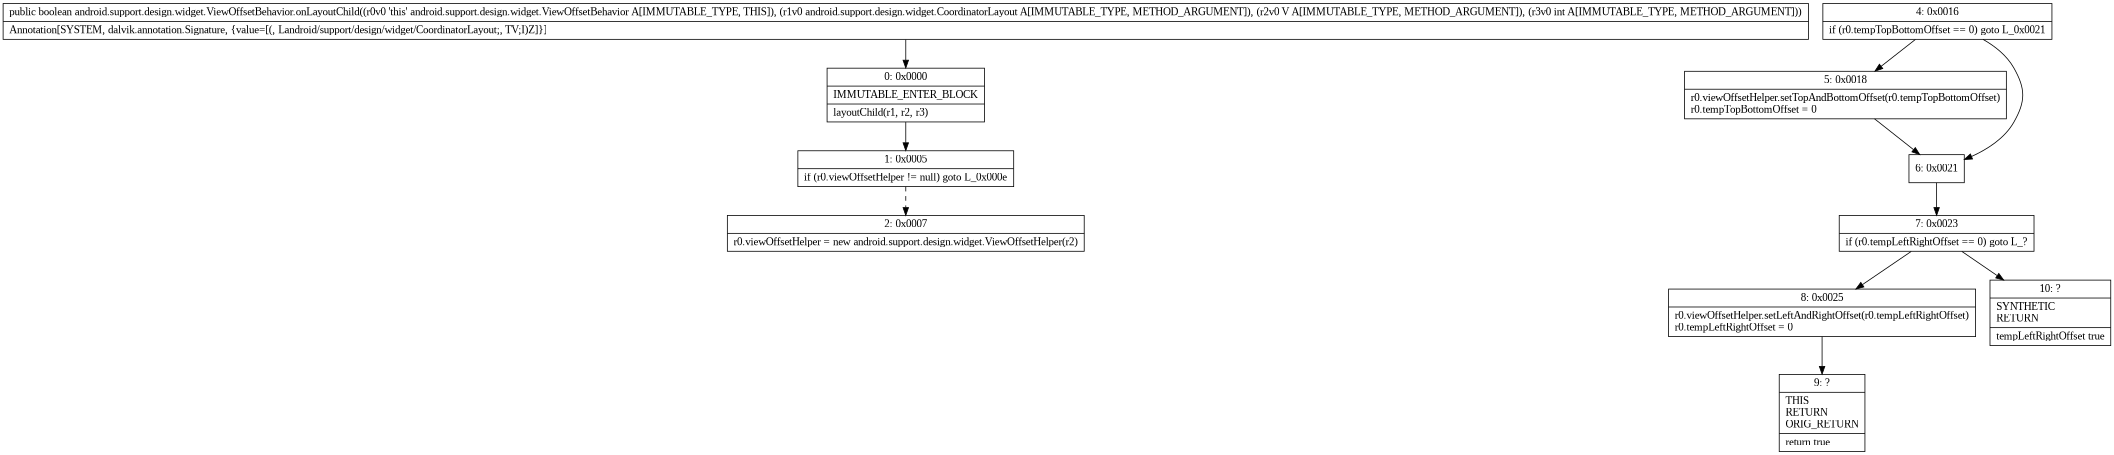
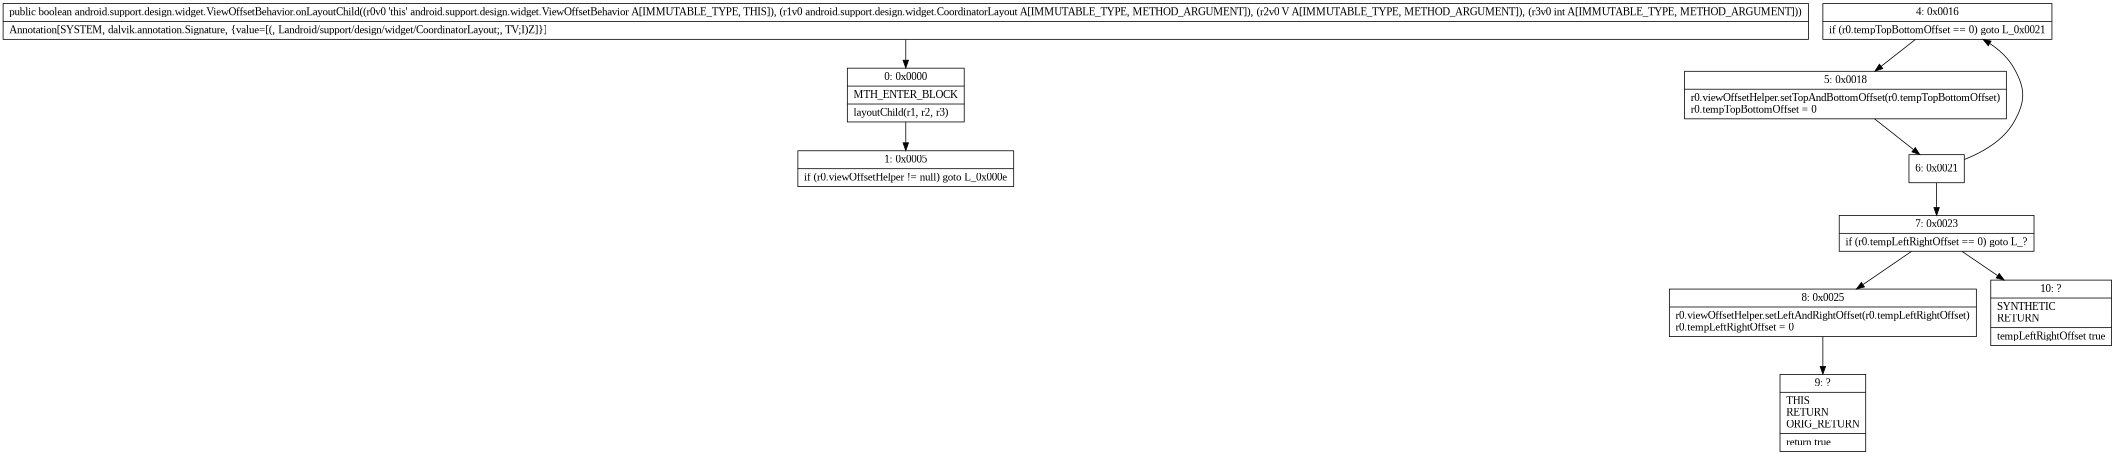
(906, 95) -> (906, 95)
(2022, 101) -> (2020, 109)
(906, 233) -> none
